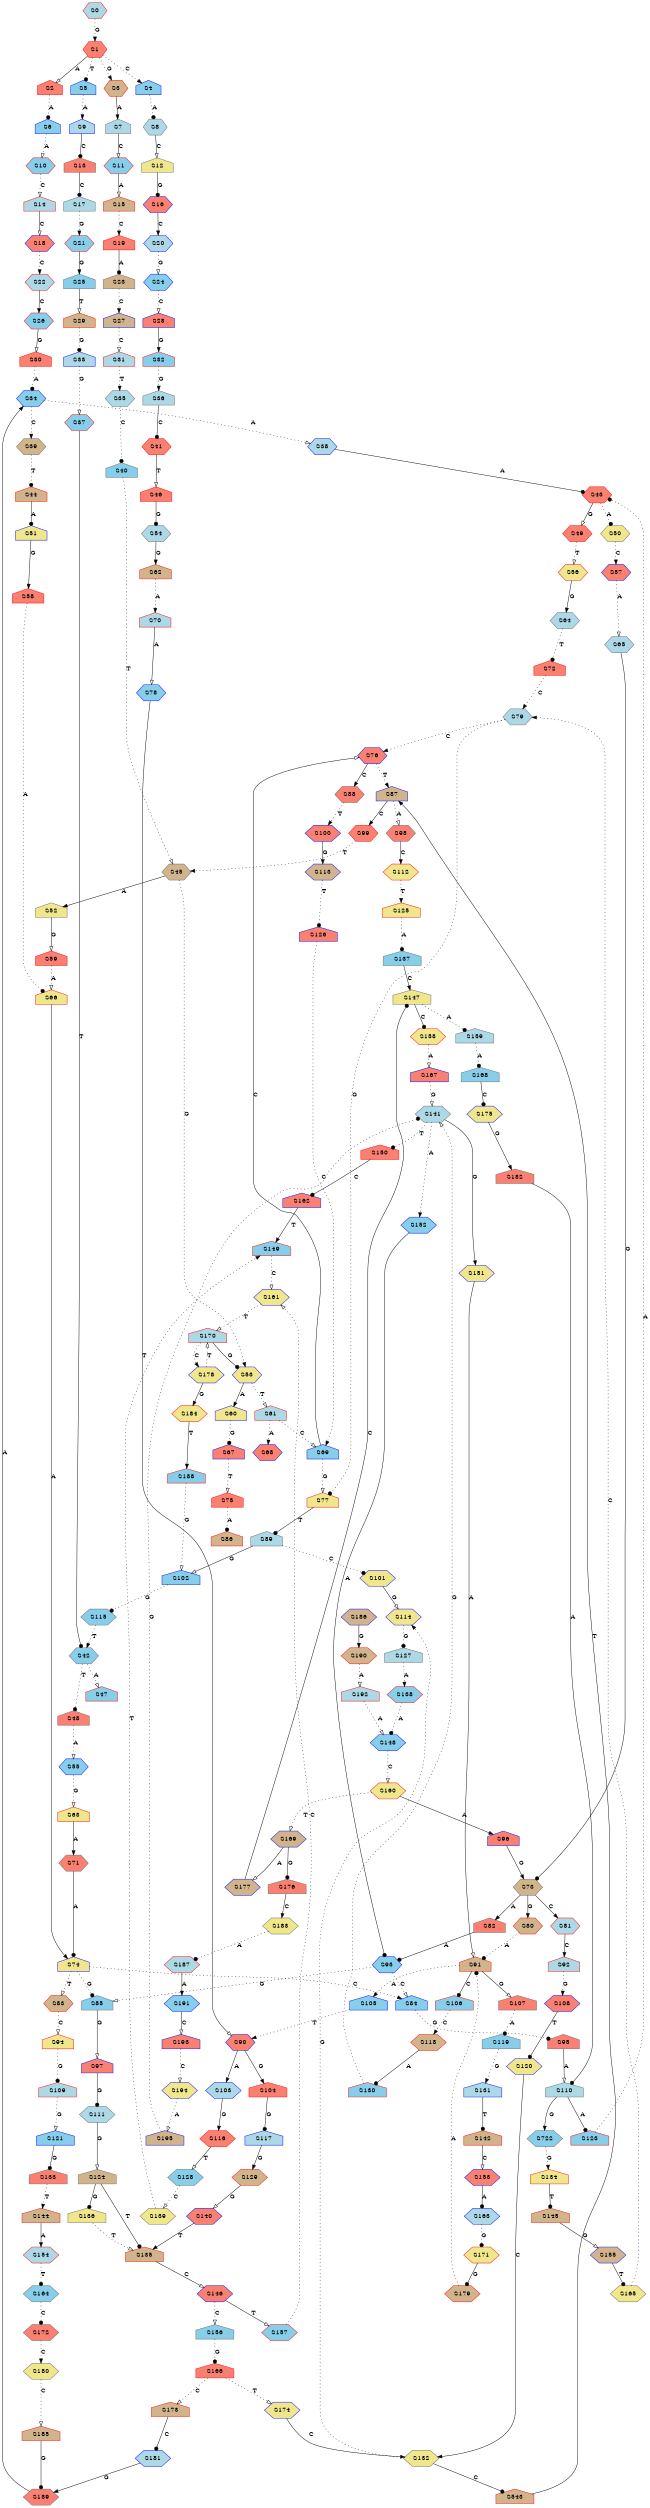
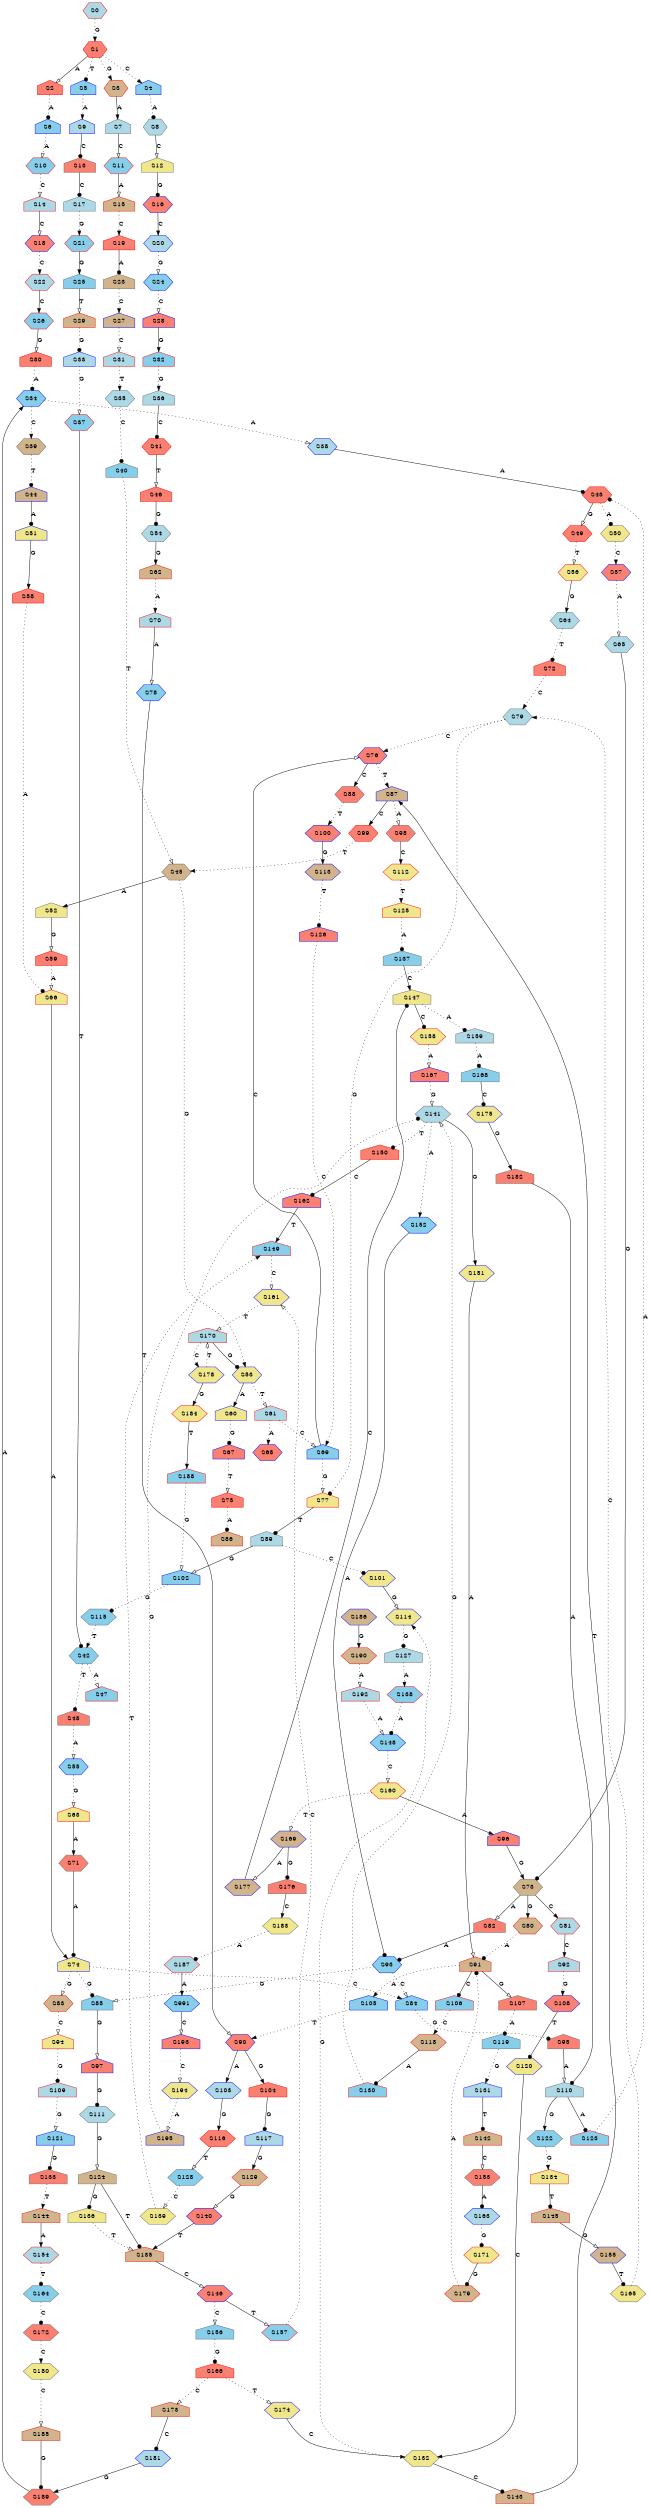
(31, 495) -> (31, 495)
(509, 1906) -> (509, 1906)
(70, 1984) -> (70, 1984)
(182, 2004) -> (182, 2004)
(545, 2139) -> (545, 2139)
(482, 2177) -> (482, 2177)
(515, 2497) -> (515, 2497)
